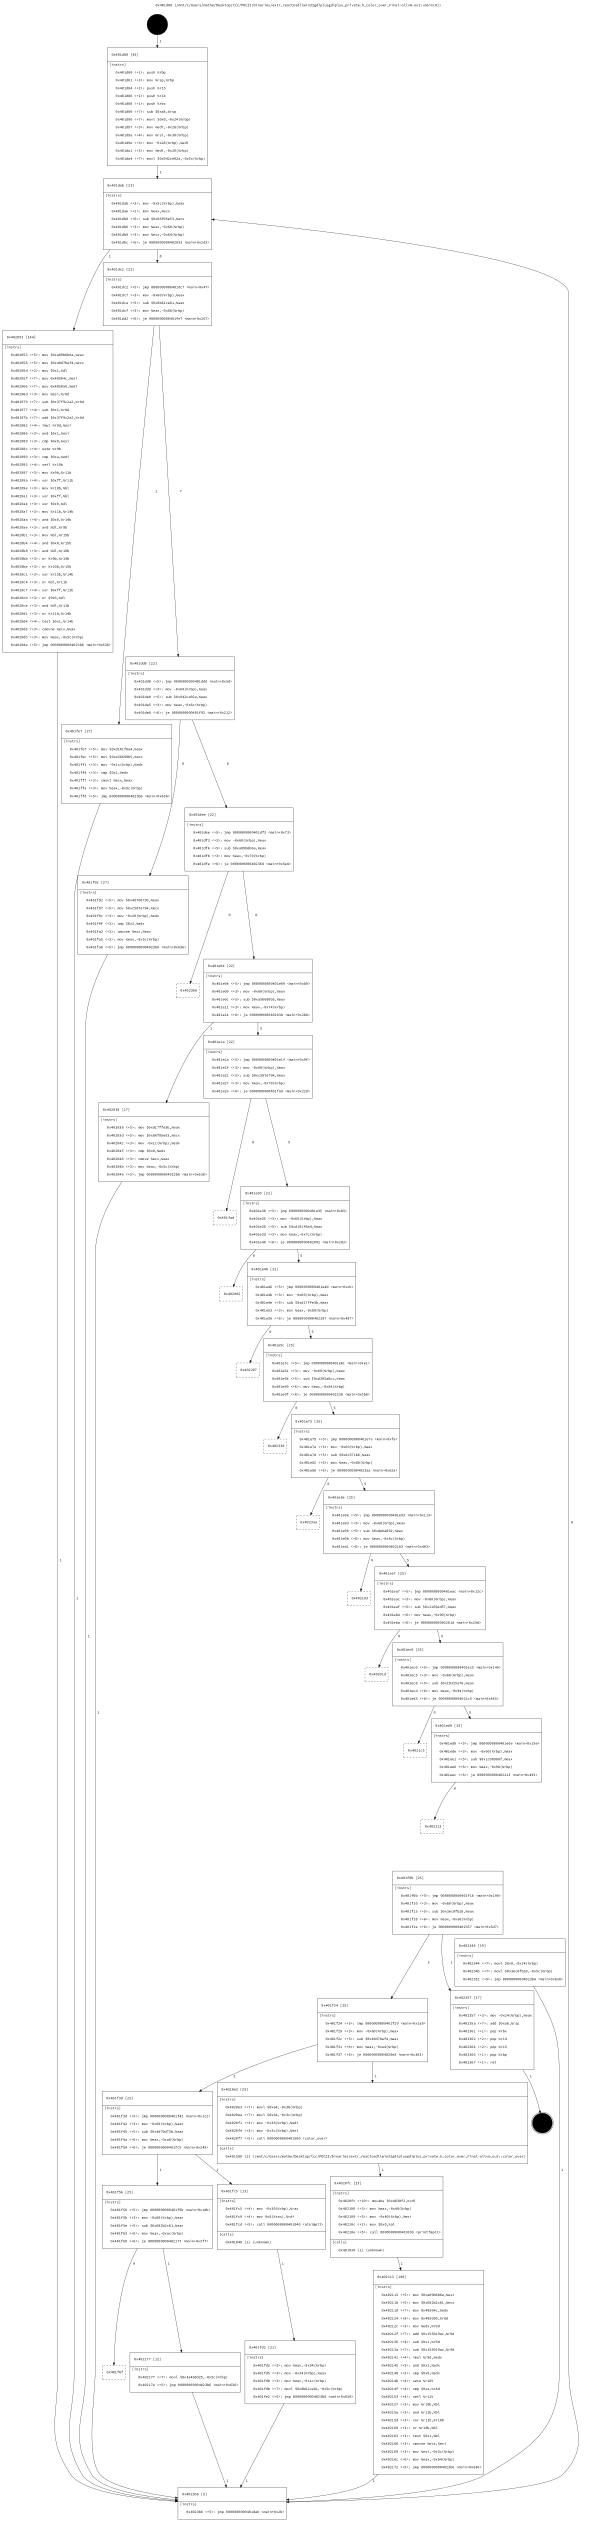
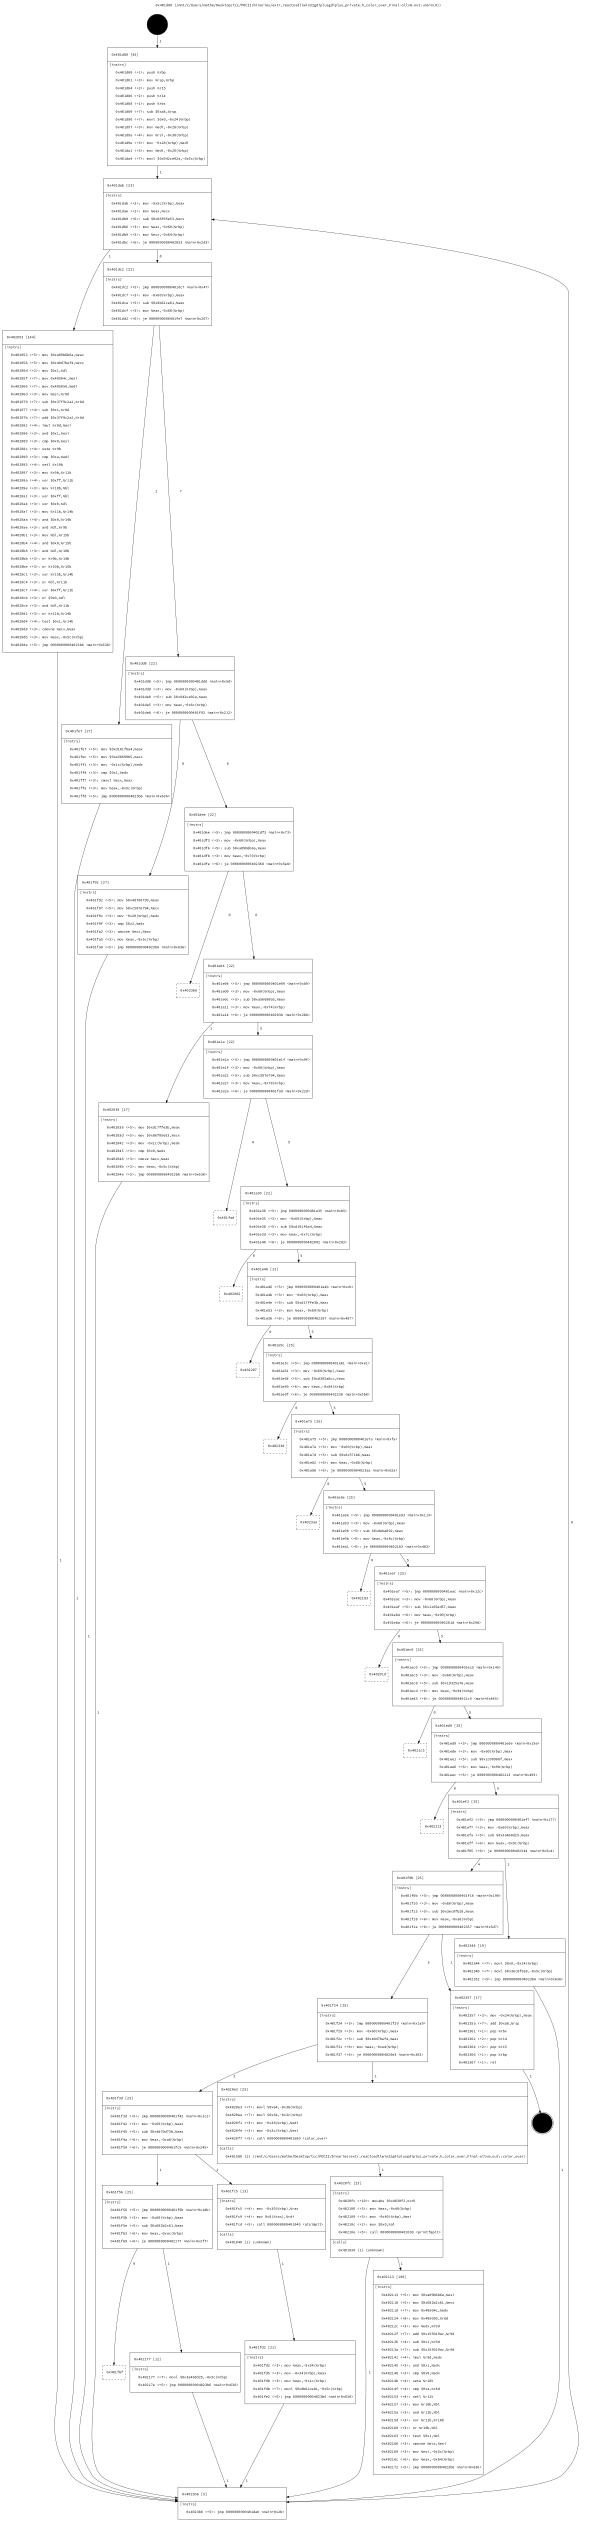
none -> (503, 1827)
(336, 2493) -> (366, 2403)
